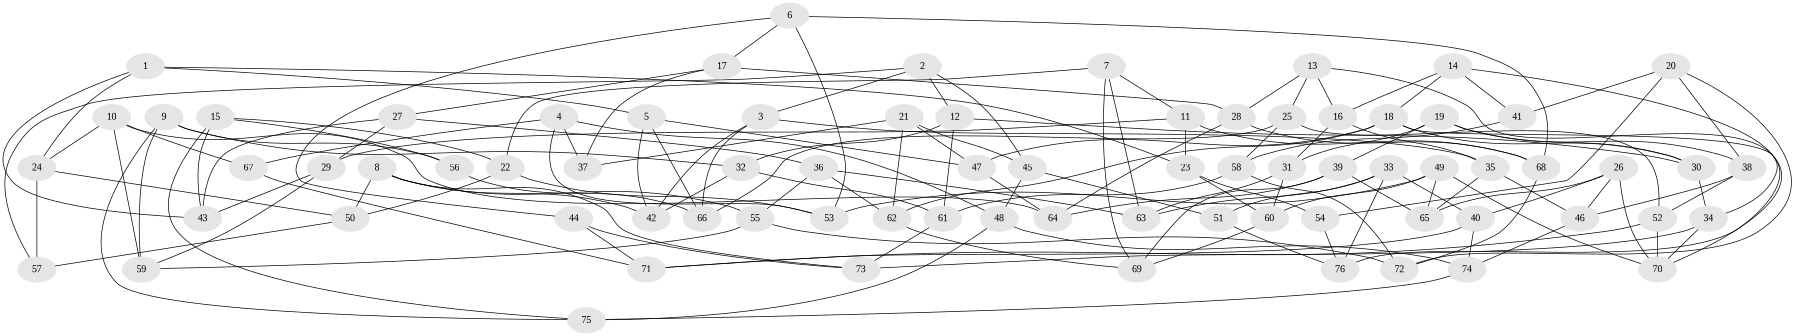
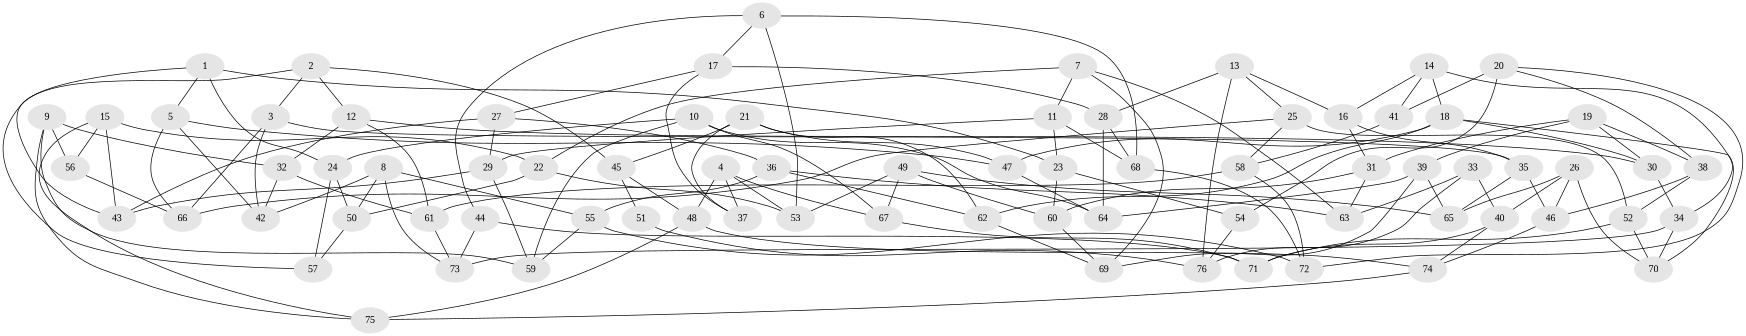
(1304, 193) -> none
(1544, 227) -> (894, 193)
